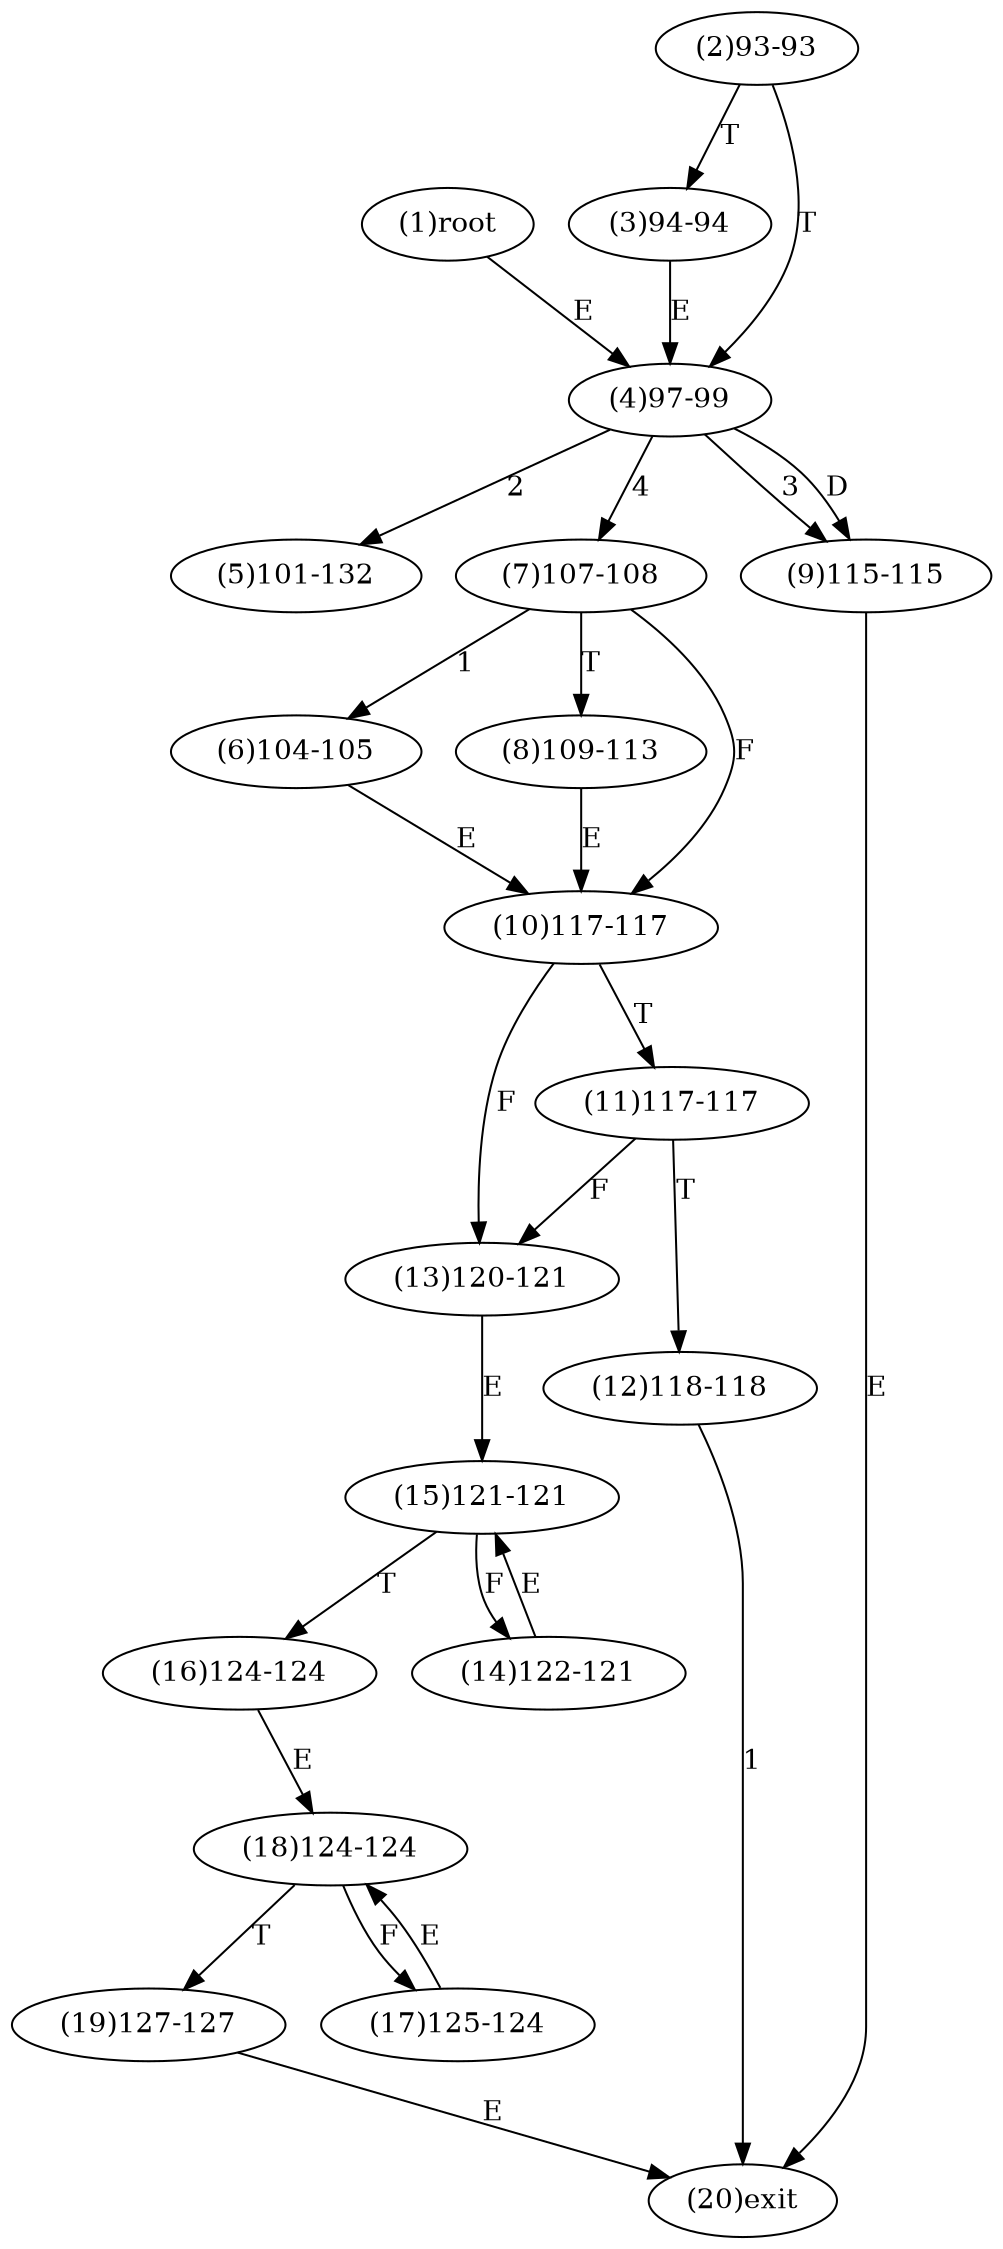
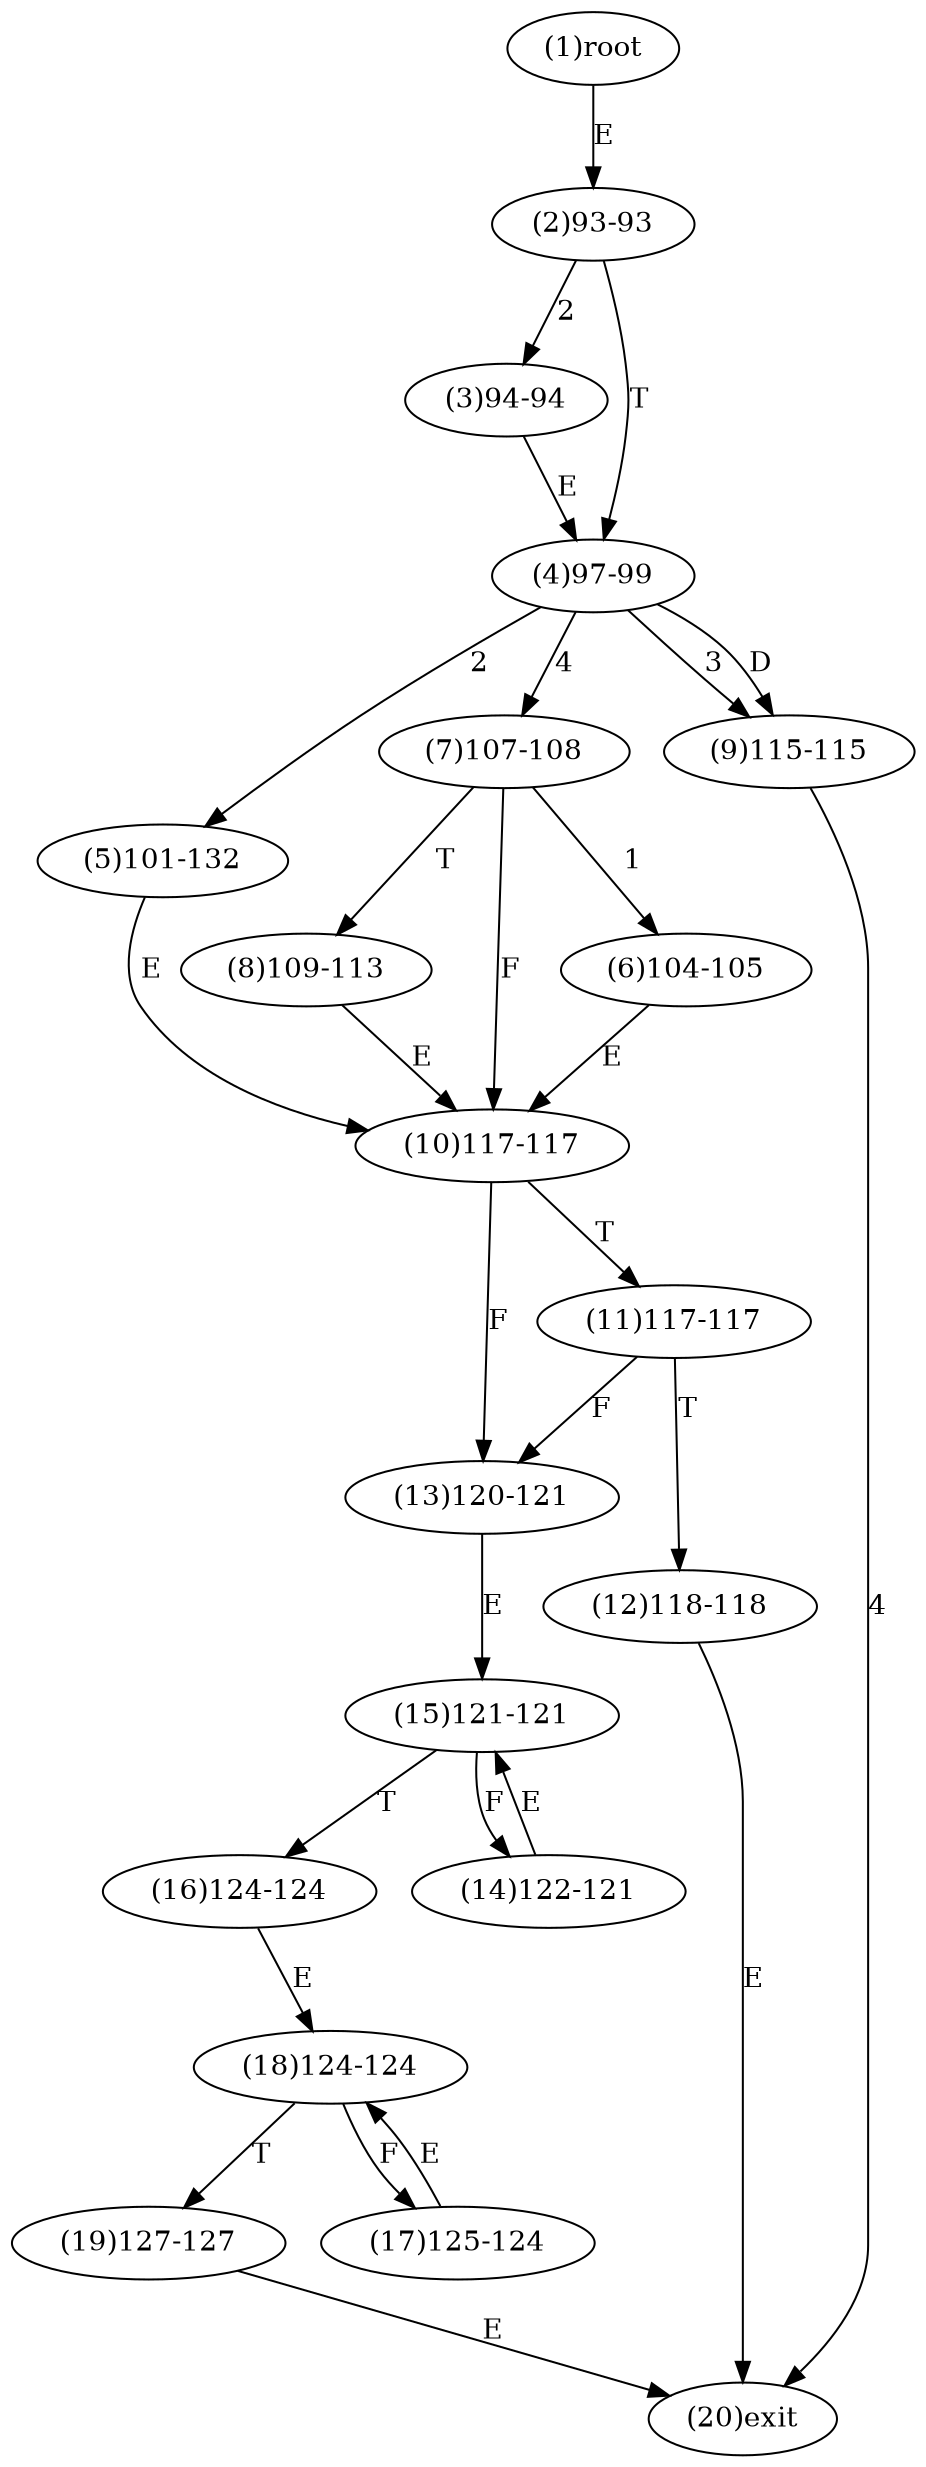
(731, 136) -> (567, 312)
(550, 305) -> (593, 126)
none -> (185, 1054)
(877, 1388) -> (878, 1607)
(753, 1761) -> (754, 1979)
